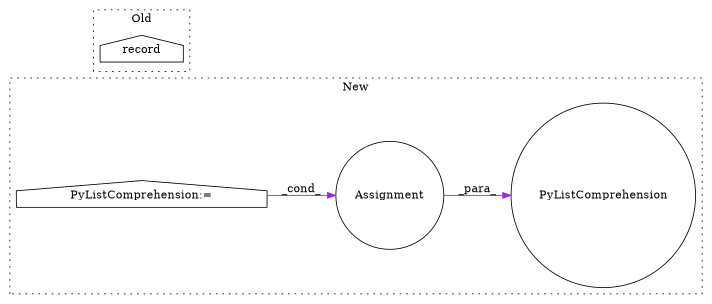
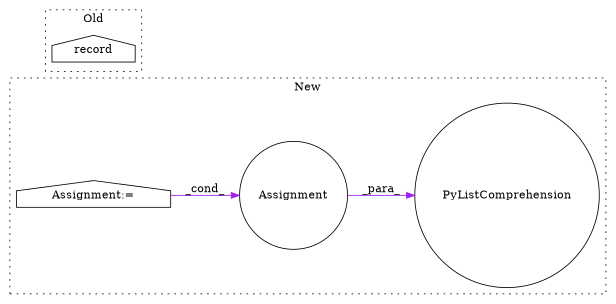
(142, 195) -> (94, 195)
